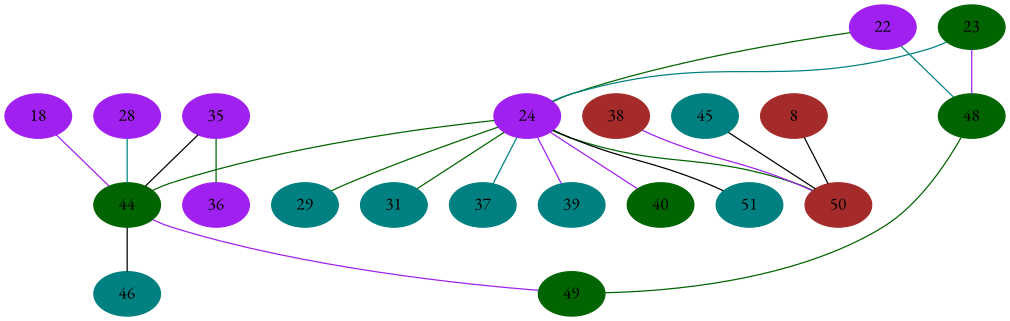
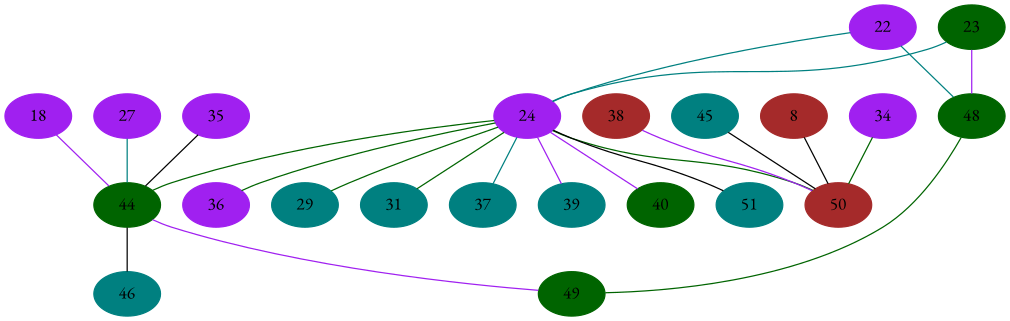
(700, 60) -> (700, 60)
(127, 116) -> (127, 116)
none -> (883, 116)
(216, 161) -> (367, 151)
